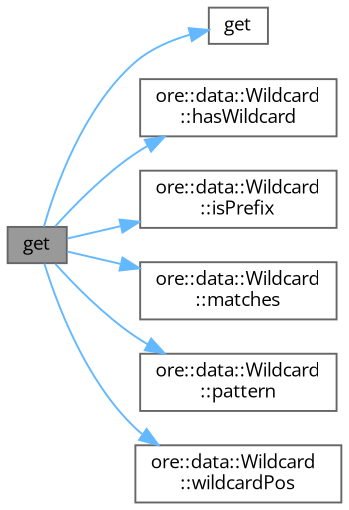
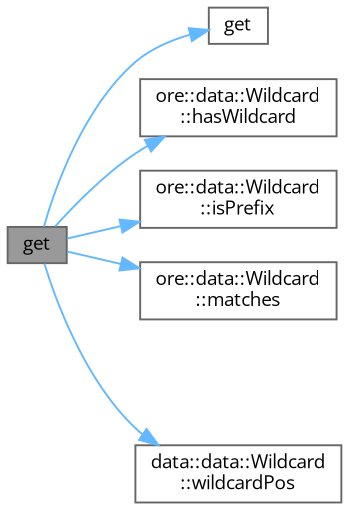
(238, 382) -> none
(238, 474) -> (238, 474)
